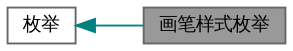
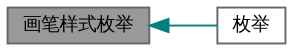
(119, 26) -> (193, 26)
